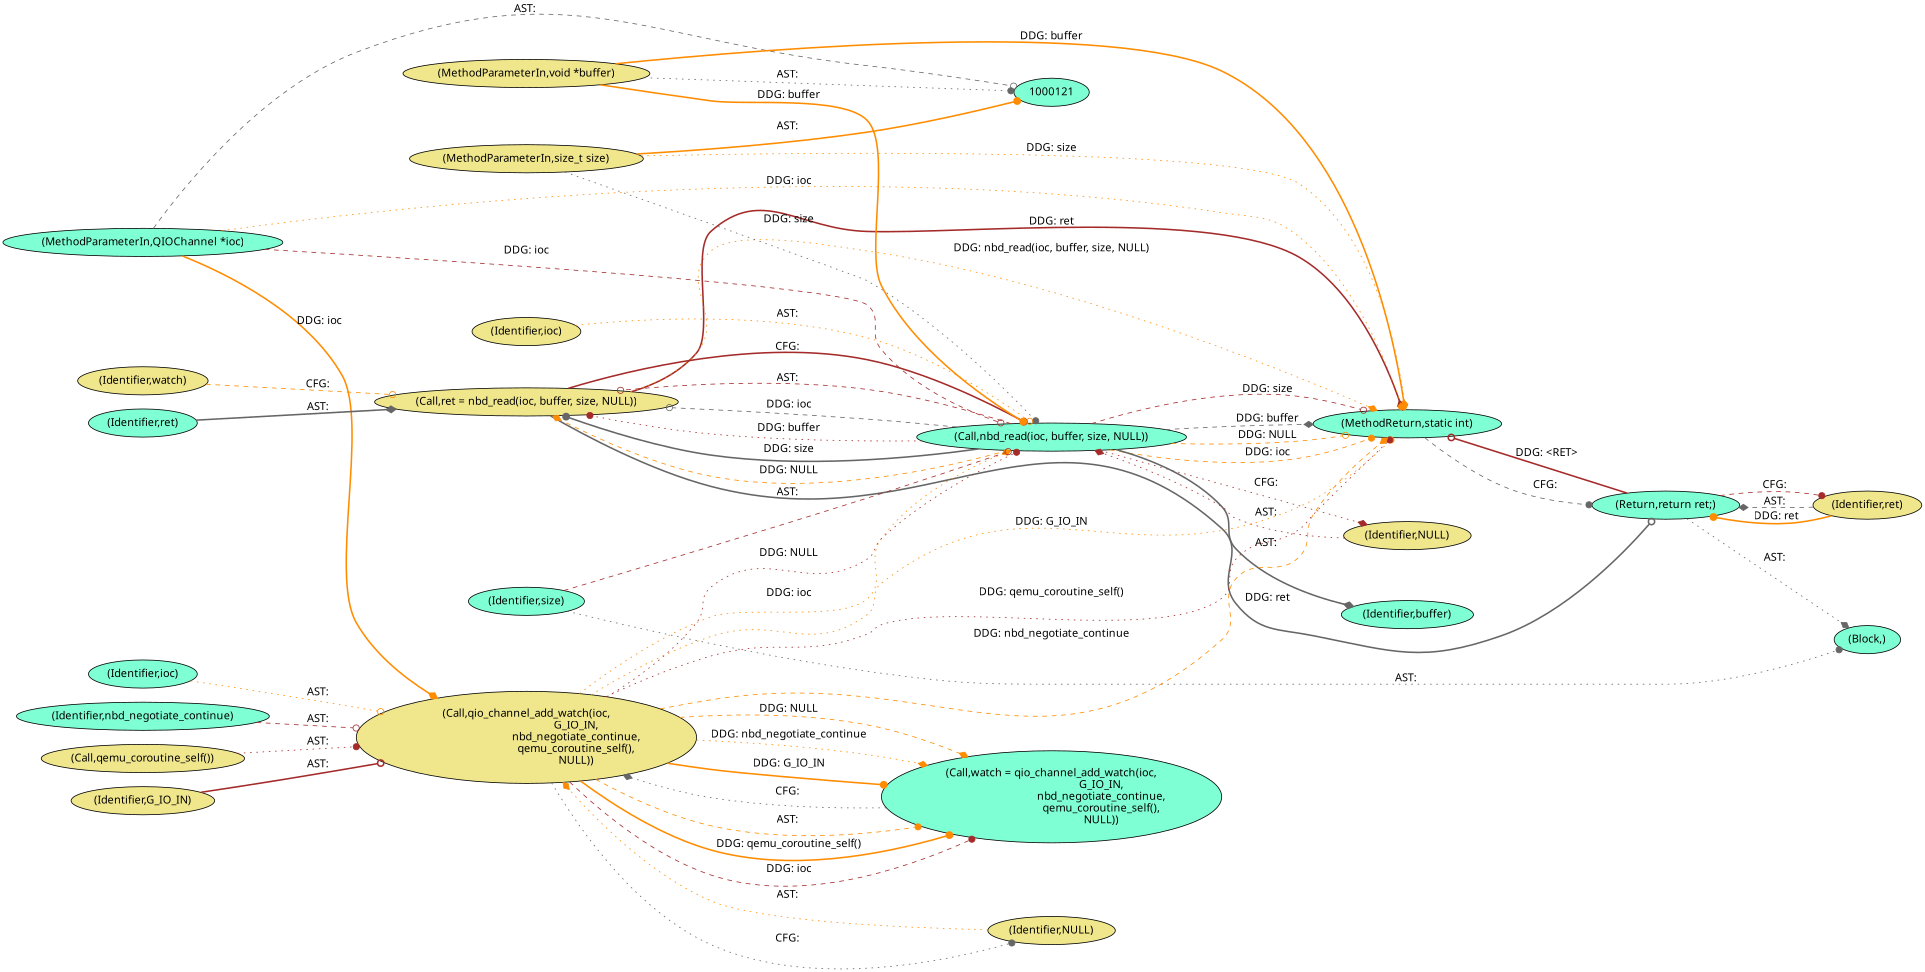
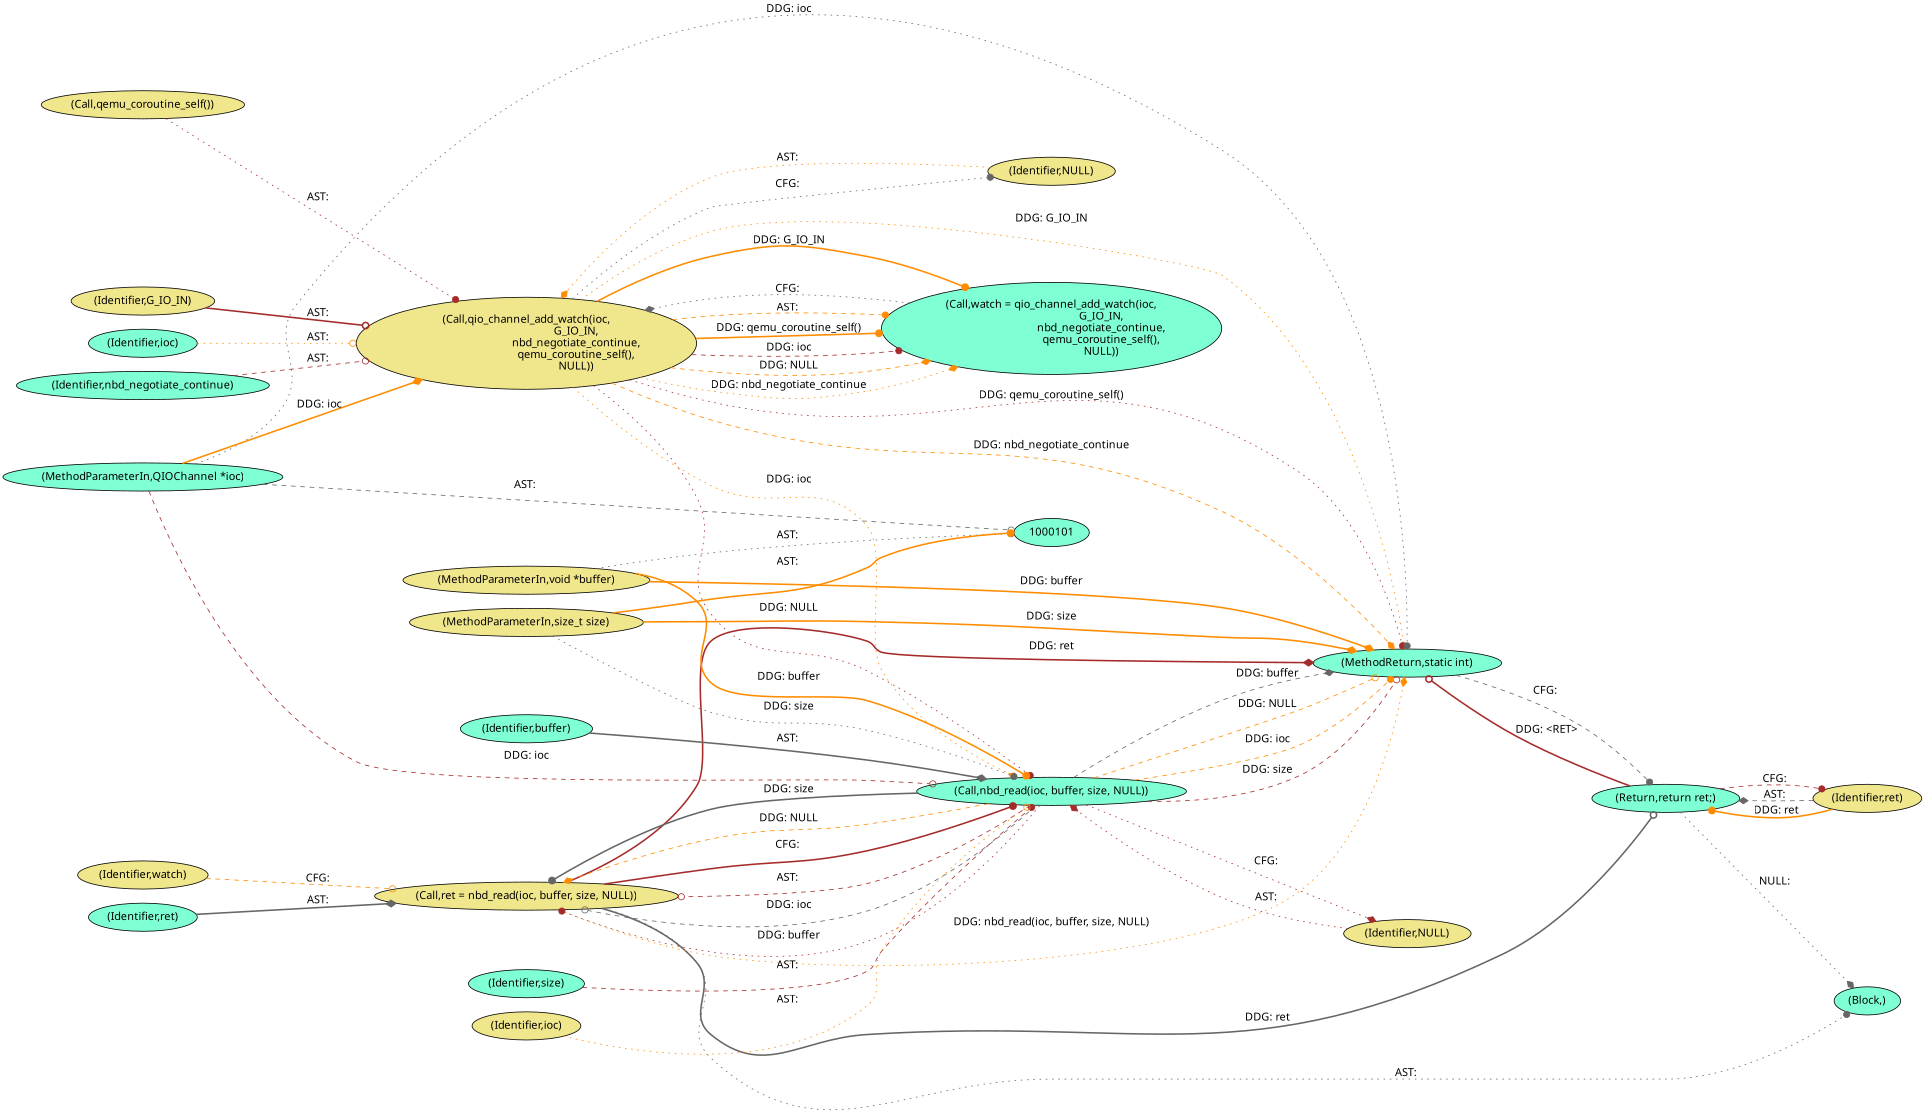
(1052, 92) -> (1052, 532)
(1095, 157) -> (996, 626)
(861, 187) -> (891, 23)
(1228, 521) -> (784, 750)
(785, 524) -> (840, 980)
(1776, 558) -> (1776, 882)
(1200, 684) -> (1170, 1079)
